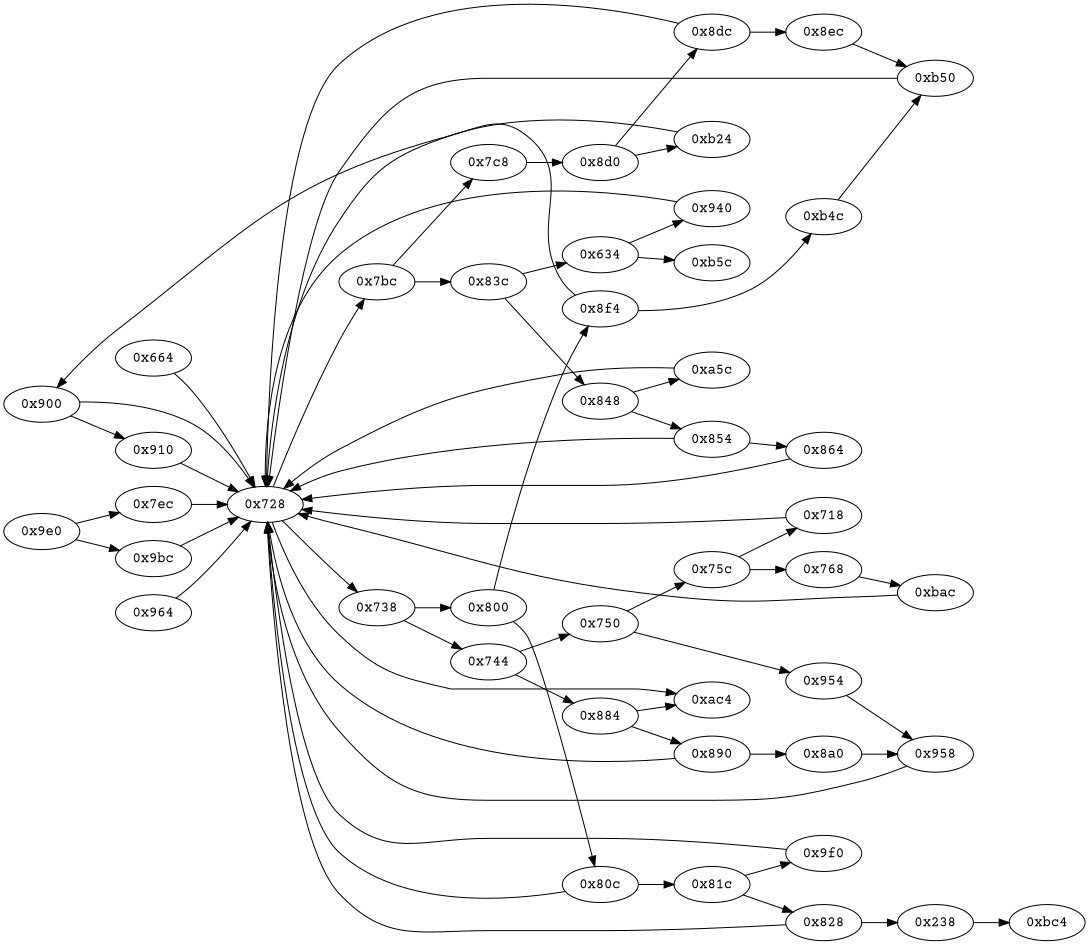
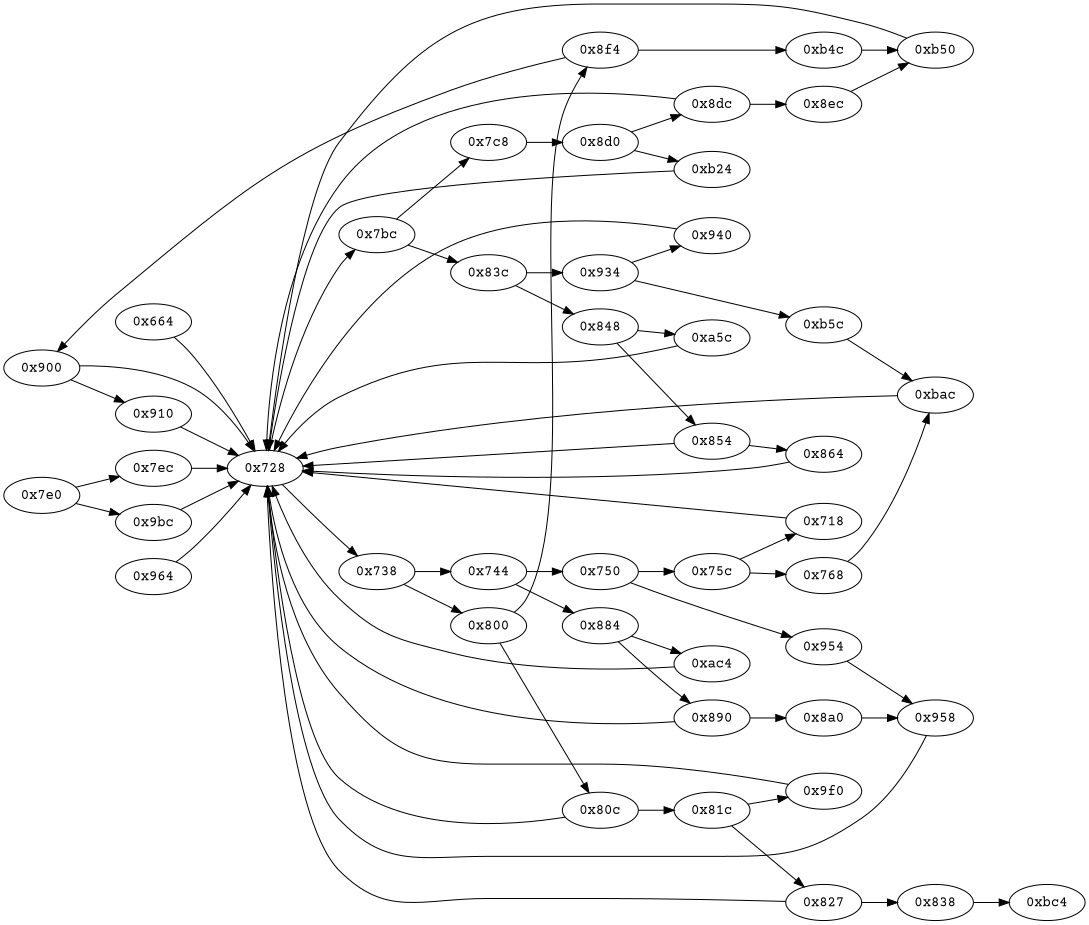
(600, 255) -> (600, 273)
none -> (875, 357)
(42, 532) -> (42, 495)
(430, 684) -> (440, 650)
(824, 923) -> (824, 902)
(935, 923) -> (935, 902)
